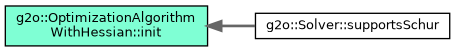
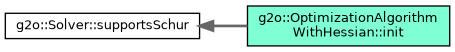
(238, 26) -> (230, 26)
